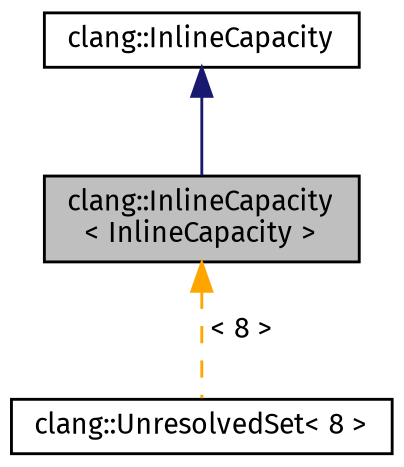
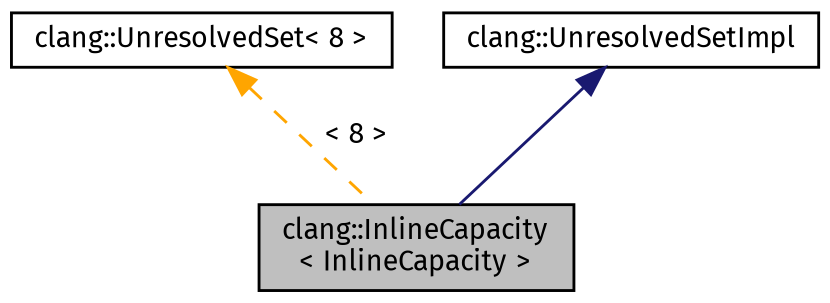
(202, 40) -> (631, 40)
(202, 345) -> (311, 146)
